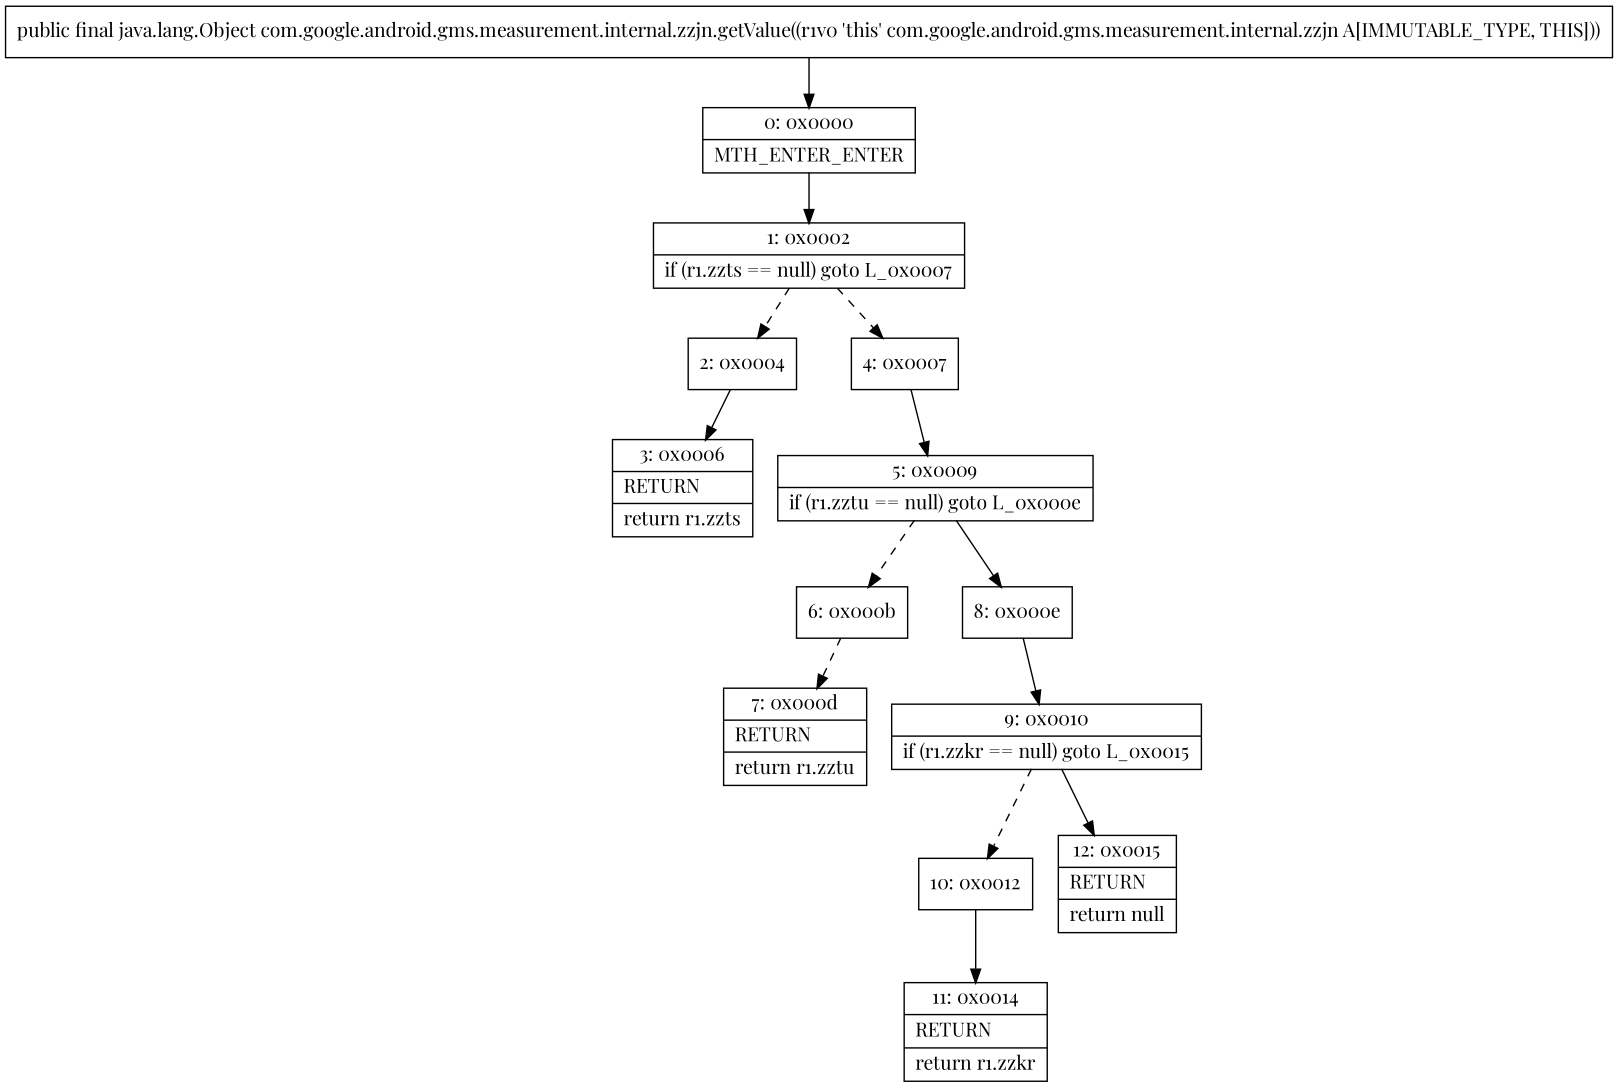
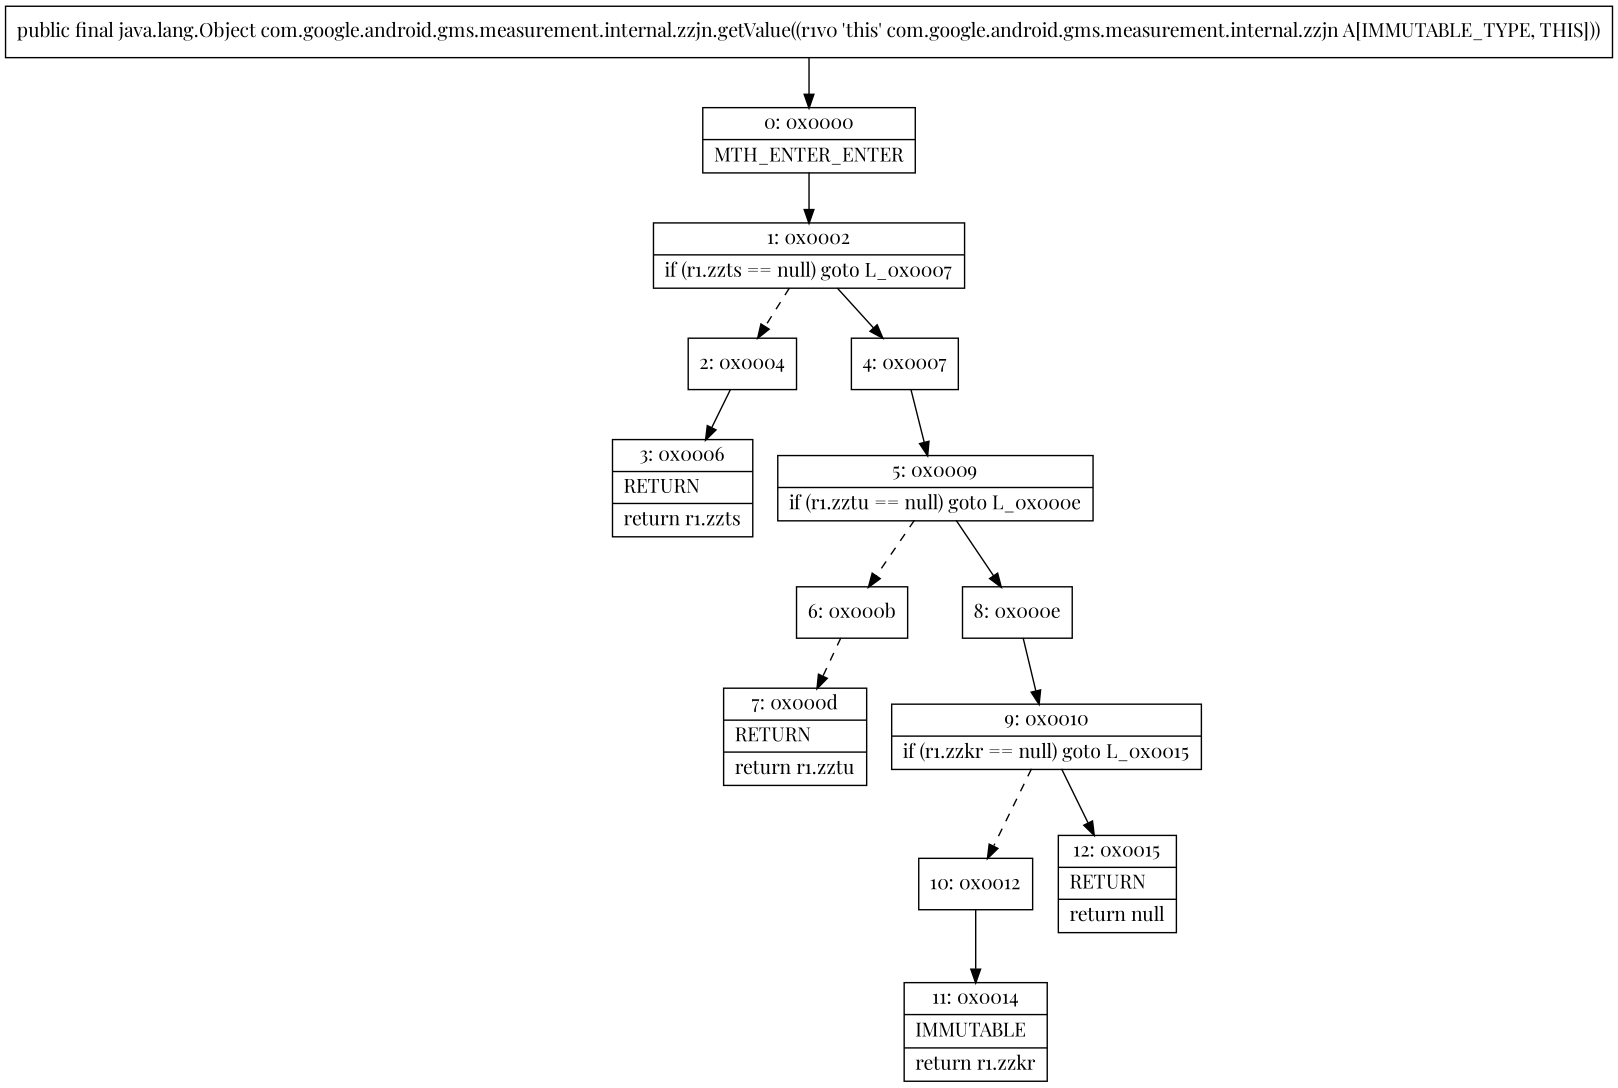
(855, 308) -> (855, 308)
(953, 1031) -> (971, 1031)
